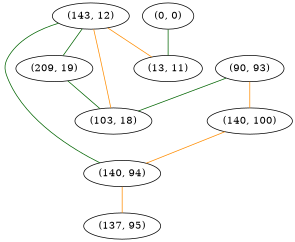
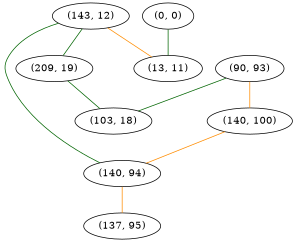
(102, 69) -> none
